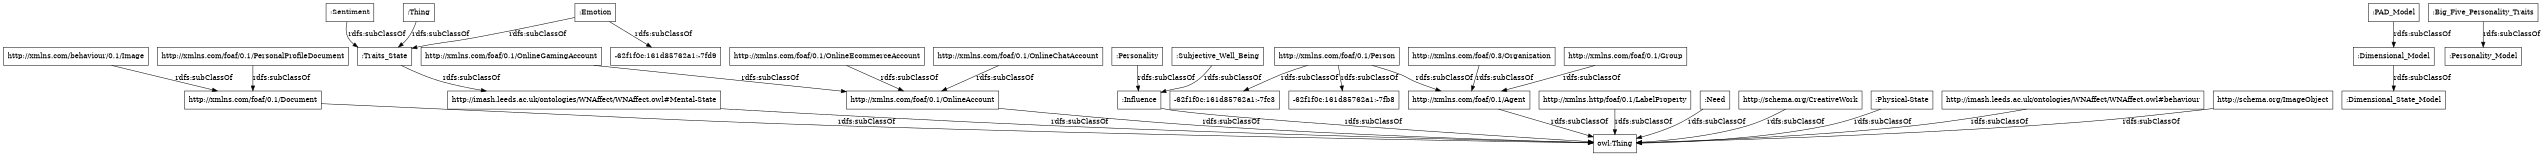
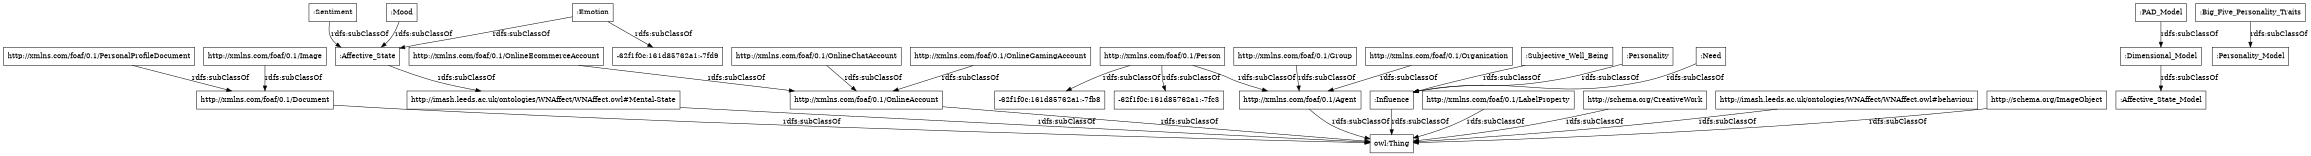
(419, 13) -> (402, 13)
(76, 56) -> (265, 56)
(385, 56) -> (368, 56)
(1482, 56) -> (1439, 56)
(1615, 100) -> (1498, 100)
(1902, 100) -> none
(2394, 100) -> (2161, 100)
(1674, 126) -> (1559, 89)
